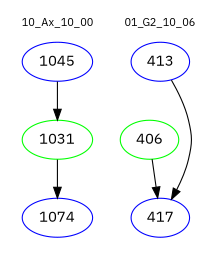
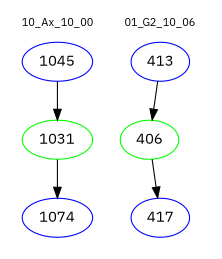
(191, 134) -> (156, 95)
